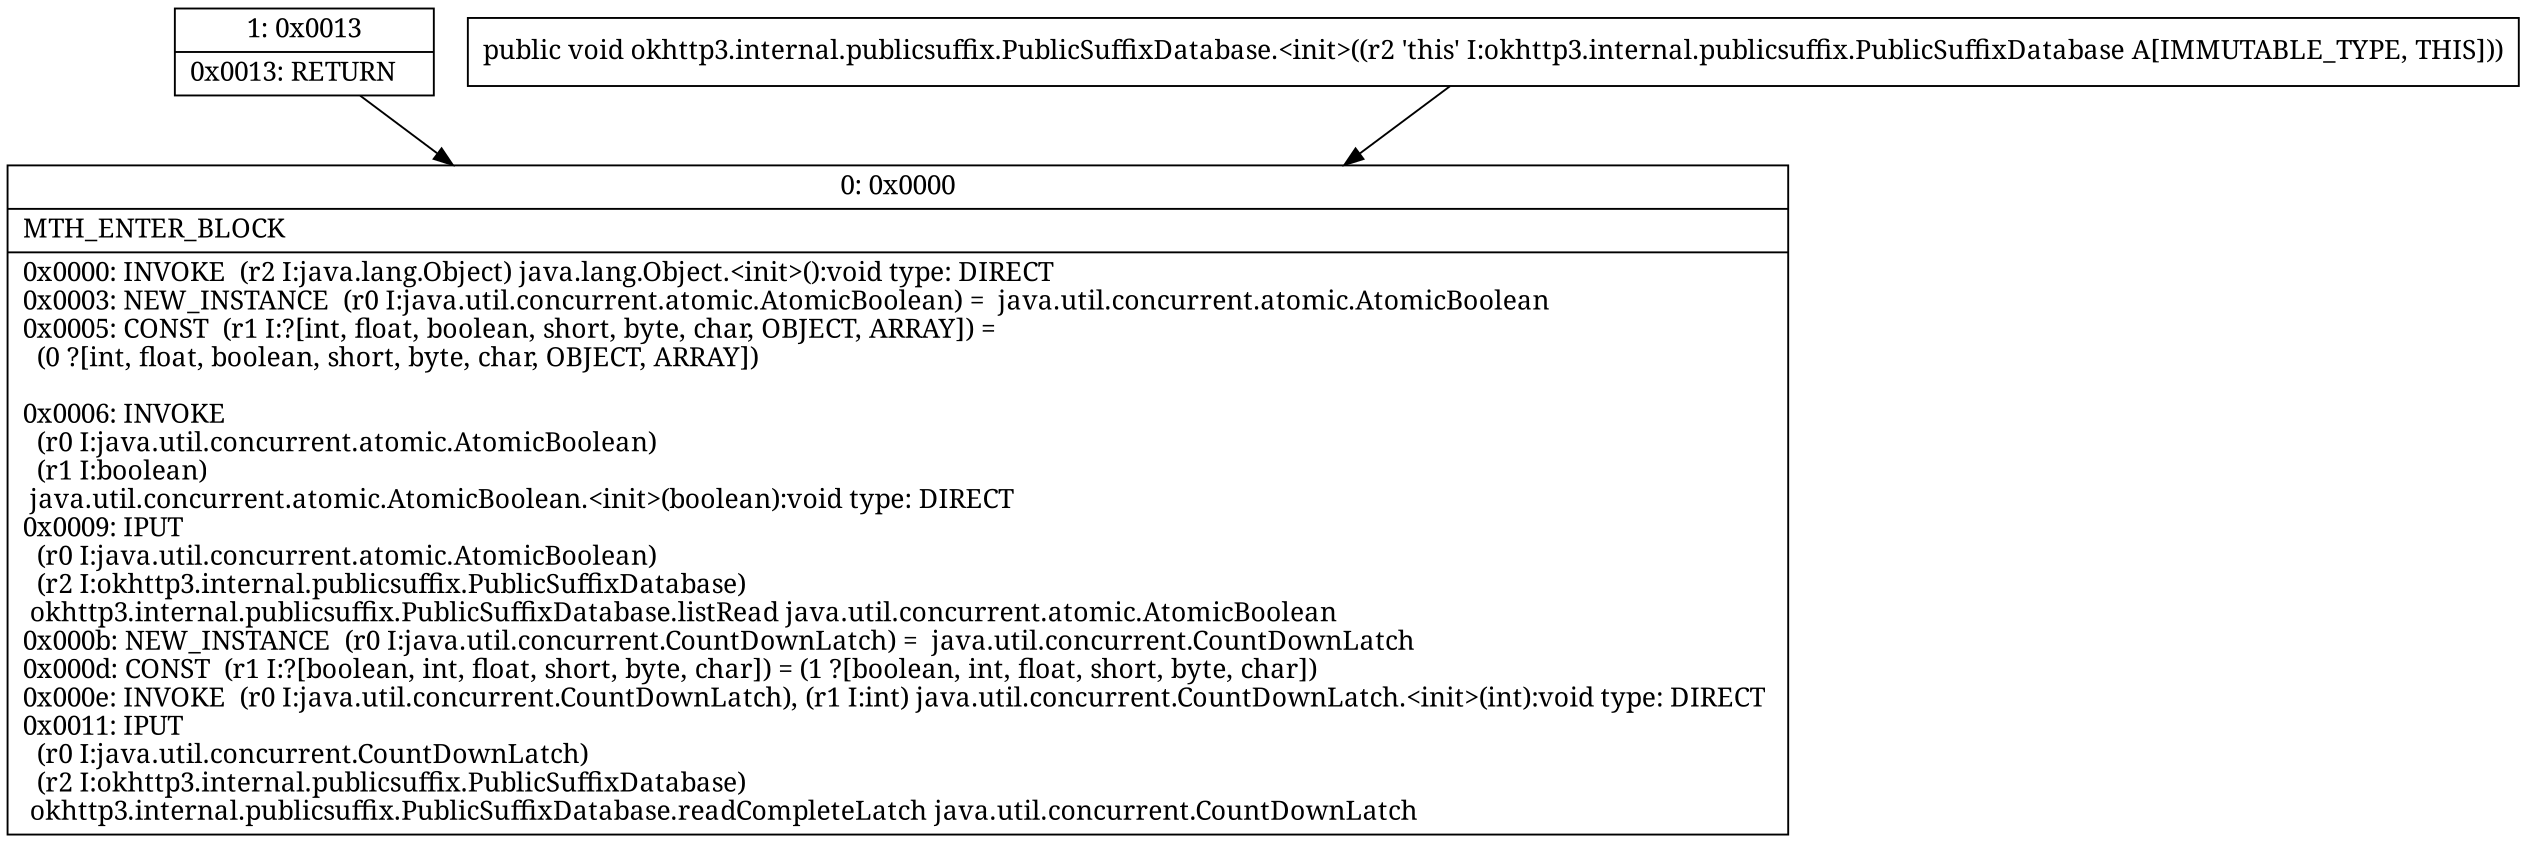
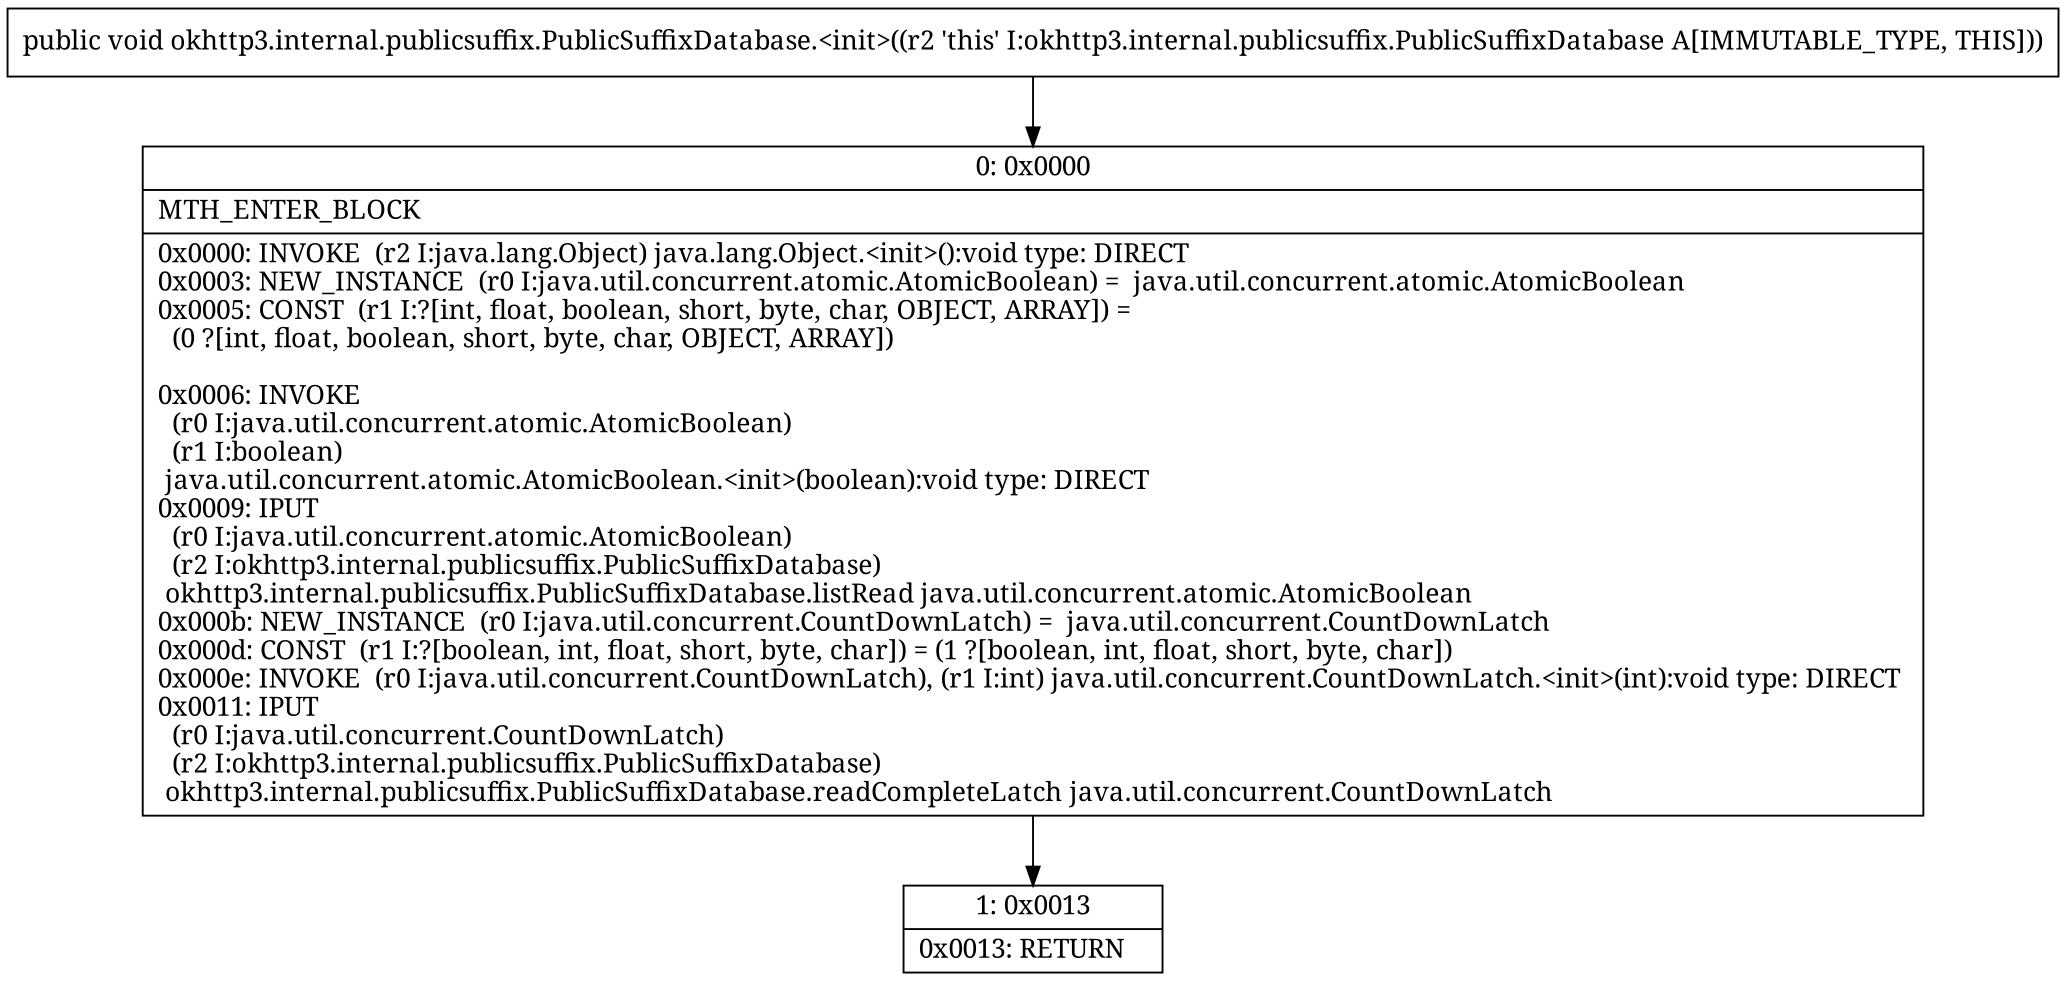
(399, 124) -> (1033, 841)
